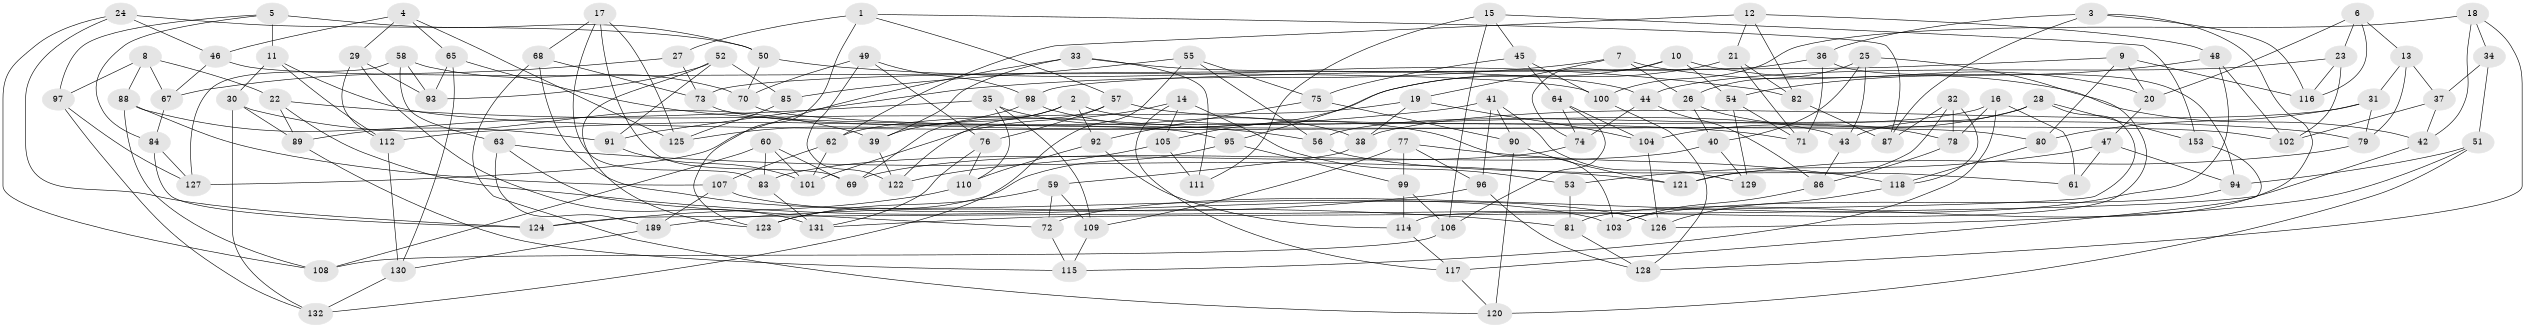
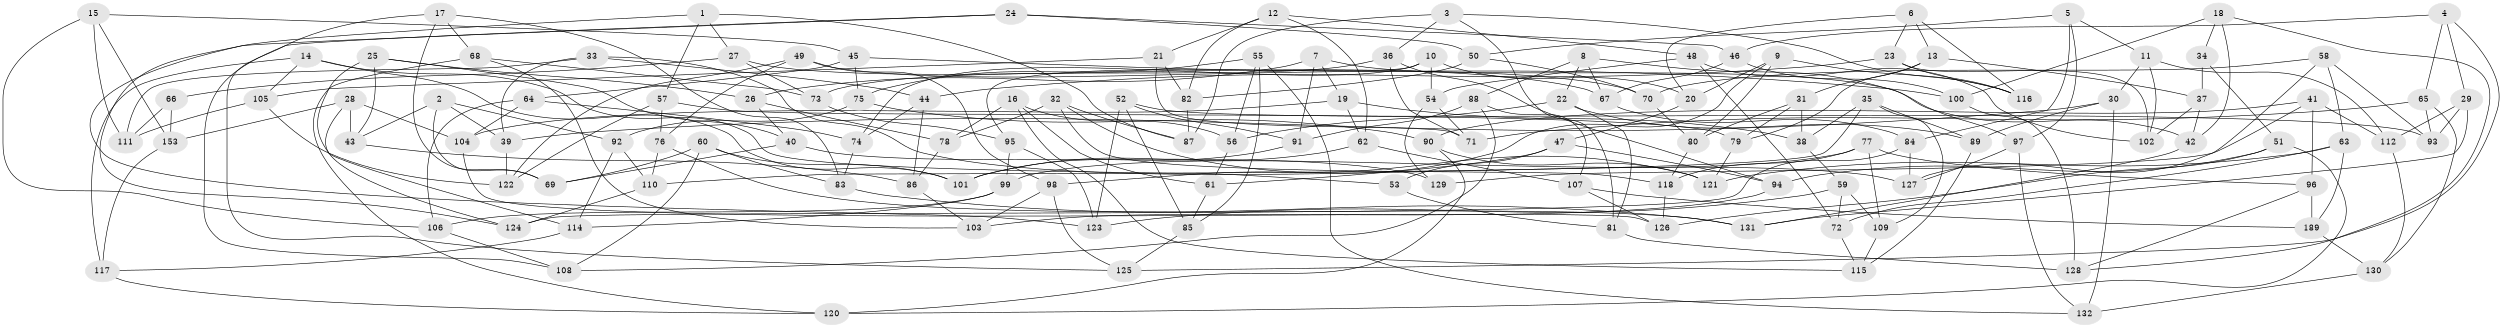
none -> (172, 100)
none -> (1199, 207)
